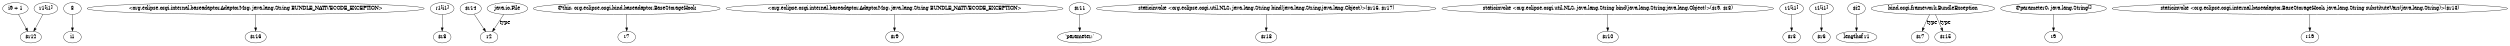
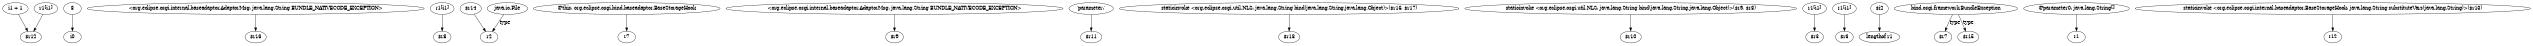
(15, 9) -> (15, 9)
(1080, 21) -> (1091, 21)
(72, 37) -> (72, 37)
(2054, 37) -> (2076, 37)
(2310, 37) -> (2333, 37)
